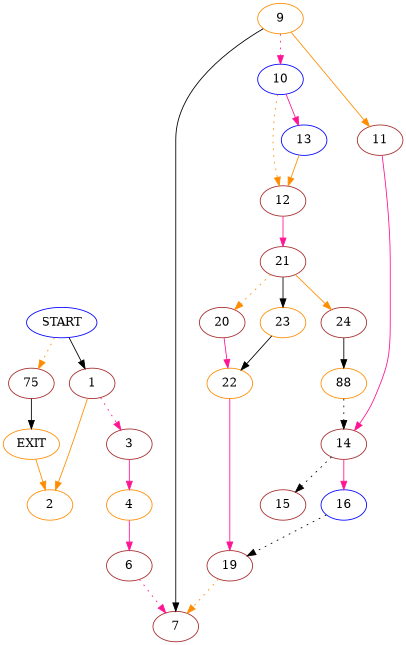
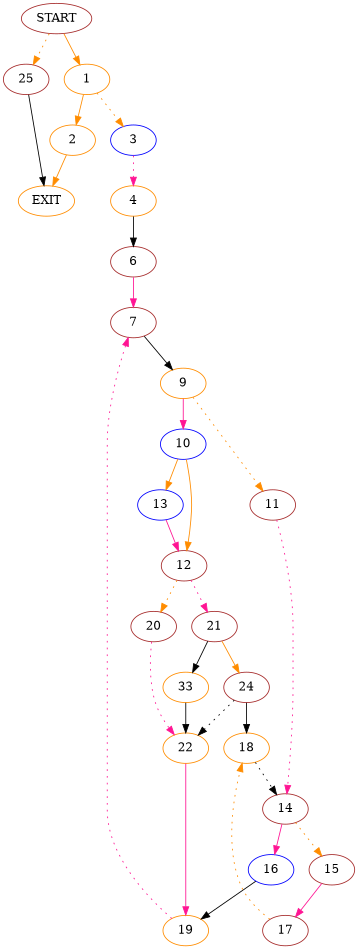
(280, 45) -> (183, 410)
(328, 76) -> (225, 441)
(291, 106) -> (173, 470)
(273, 136) -> (192, 501)
(295, 166) -> (171, 531)
(283, 227) -> (197, 592)
(256, 289) -> (171, 592)
(390, 292) -> (293, 652)
(176, 298) -> (156, 350)
(62, 323) -> (57, 19)
(283, 323) -> (186, 687)
(75, 349) -> (70, 45)
(225, 349) -> (152, 687)
(31, 383) -> (26, 79)
(92, 383) -> (87, 79)
(344, 383) -> (247, 748)
(108, 410) -> (108, 106)
(129, 444) -> (133, 140)
(129, 470) -> (133, 166)
(39, 471) -> (61, 166)
(317, 472) -> (306, 836)
(129, 531) -> (133, 227)
(290, 533) -> (232, 898)
(230, 566) -> (186, 931)
(150, 593) -> (133, 288)
(206, 593) -> (107, 642)
none -> (219, 715)
none -> (285, 931)
